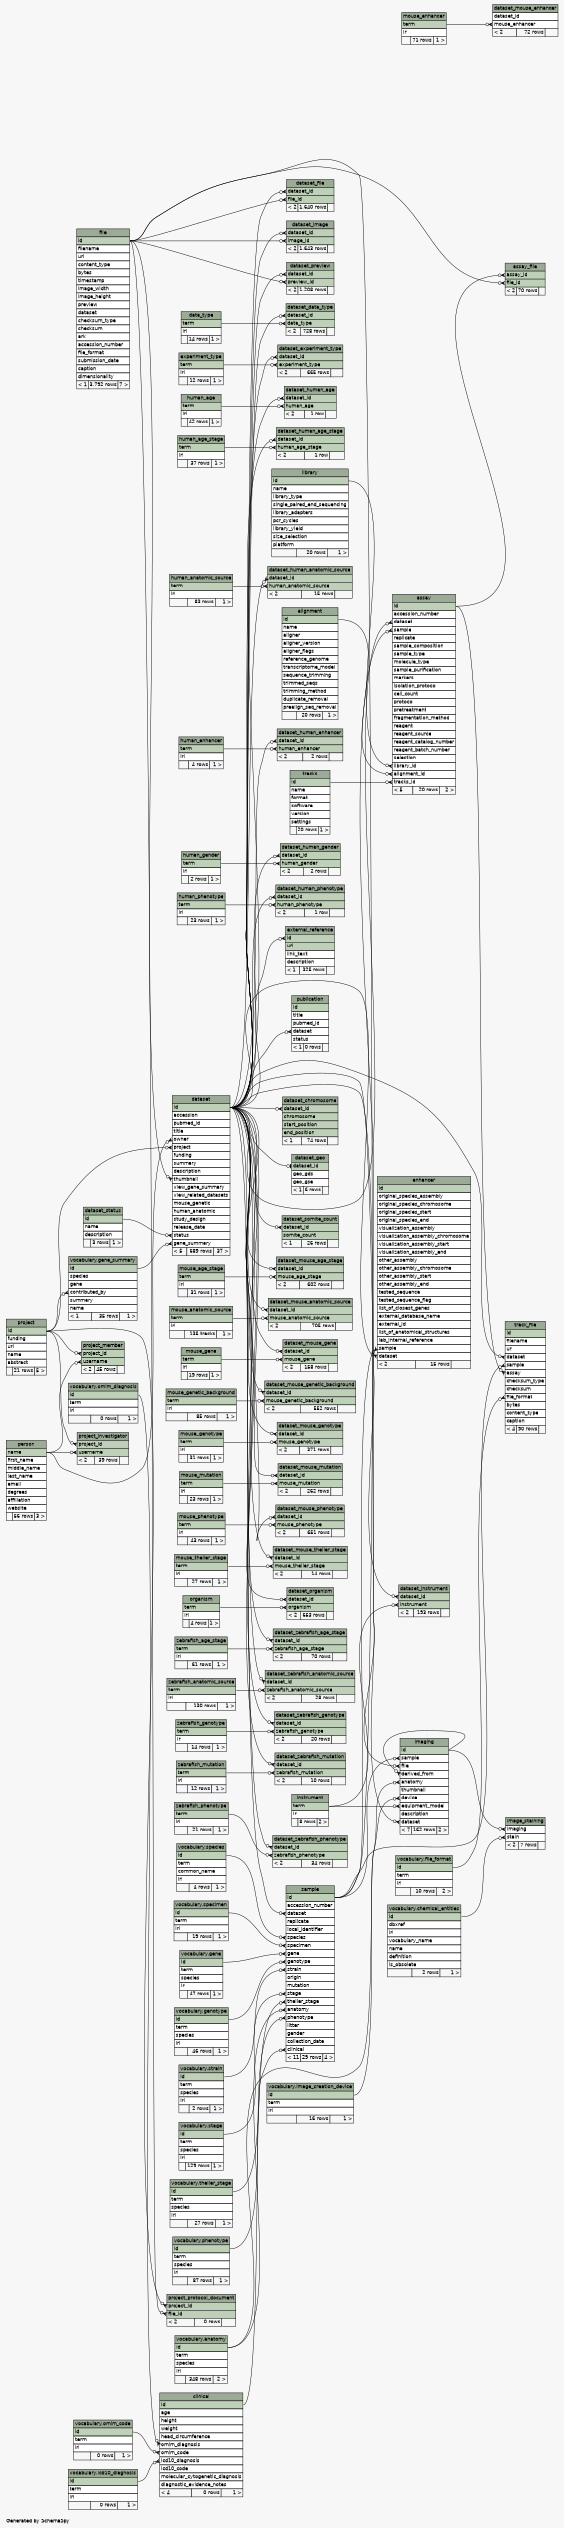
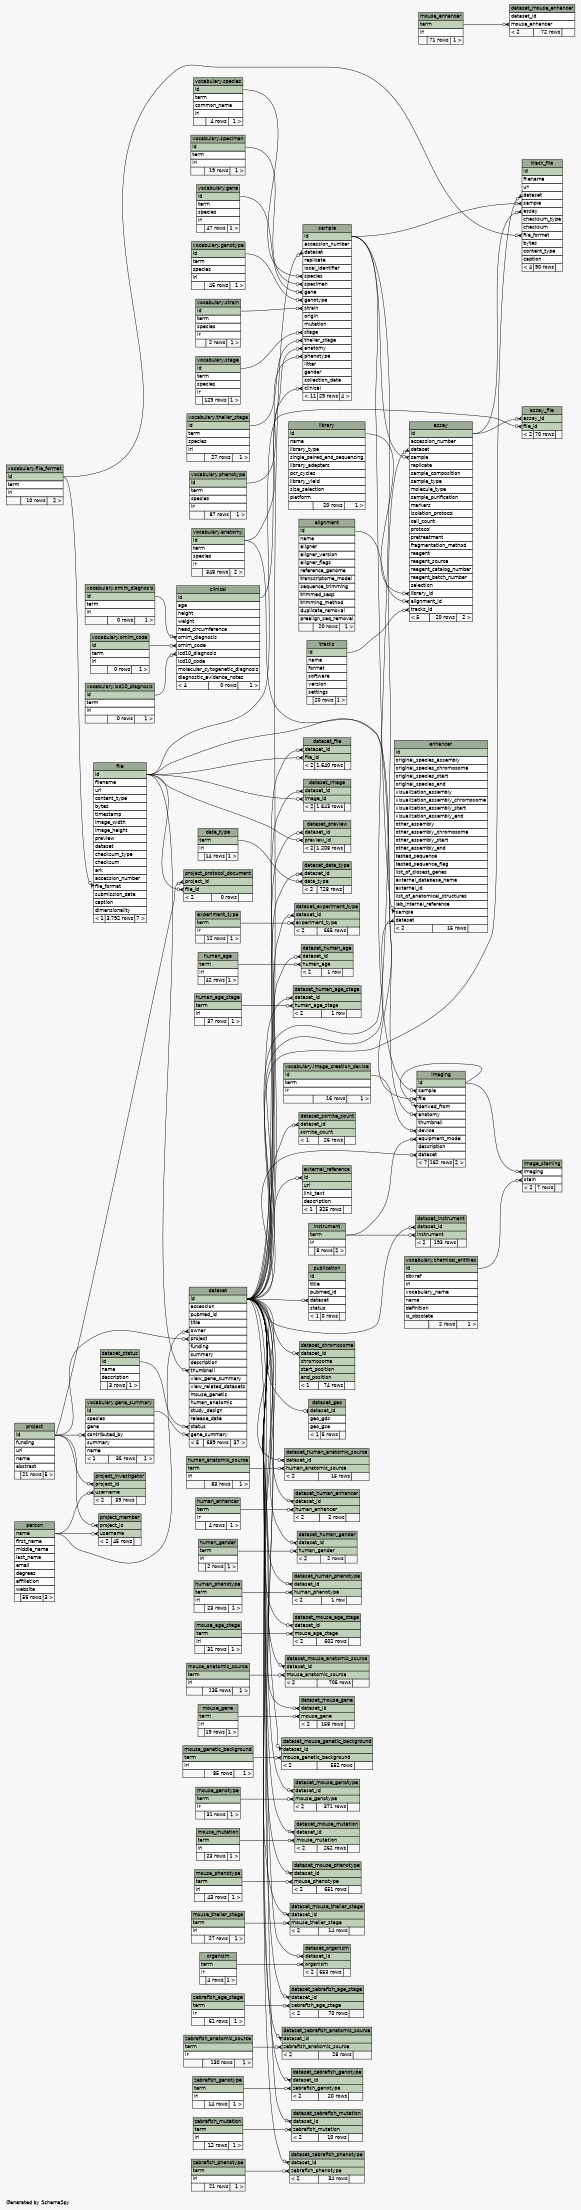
none -> (78, 679)
(202, 1334) -> (220, 1691)
